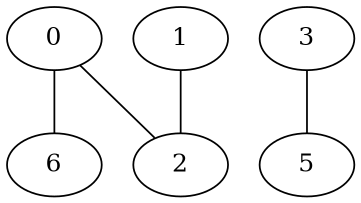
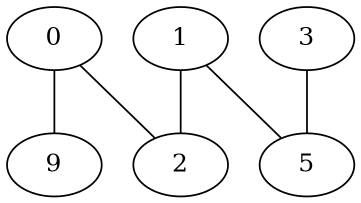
none -> (244, 102)
(54, 165) -> (54, 165)
